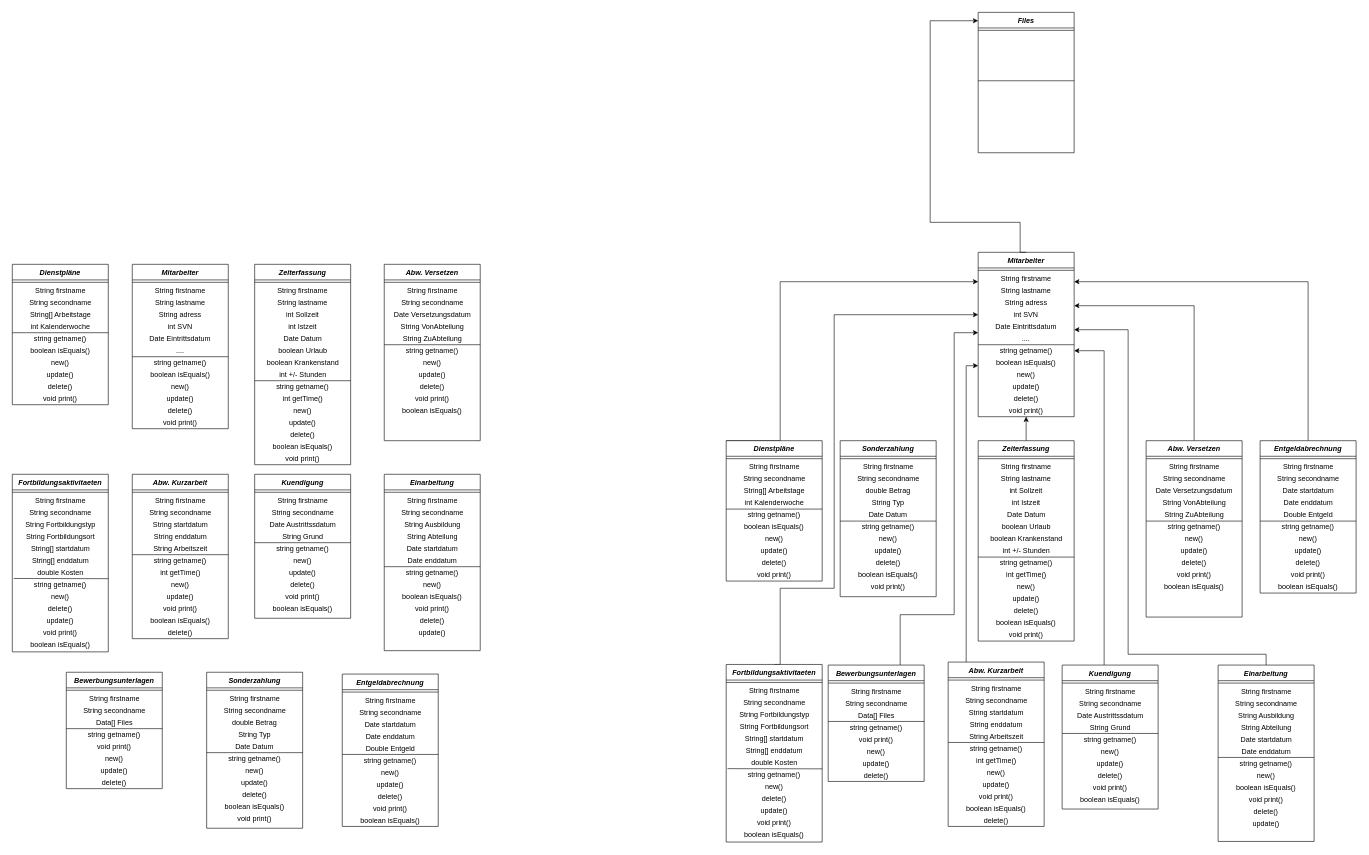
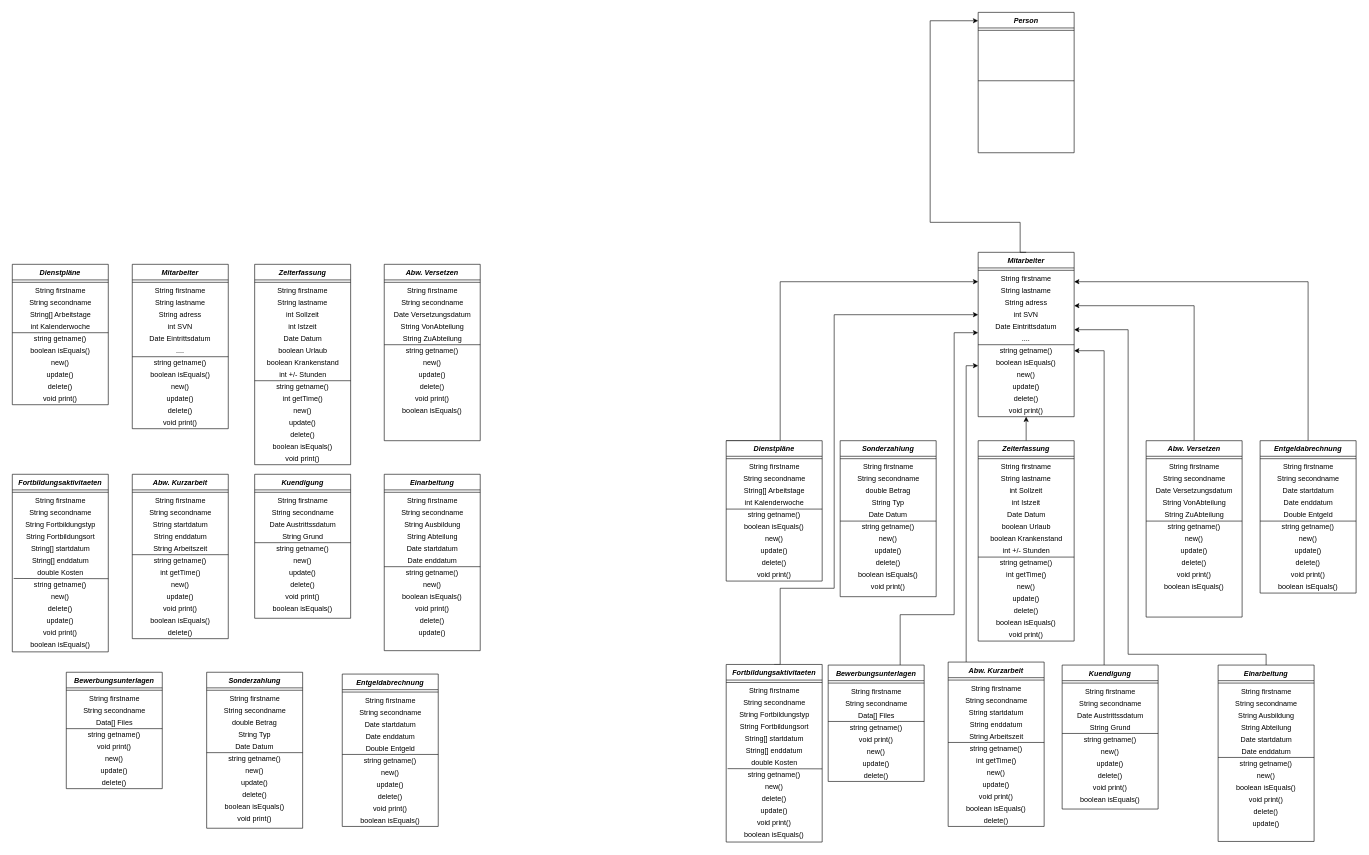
(1026, 20) -> (1026, 20)
